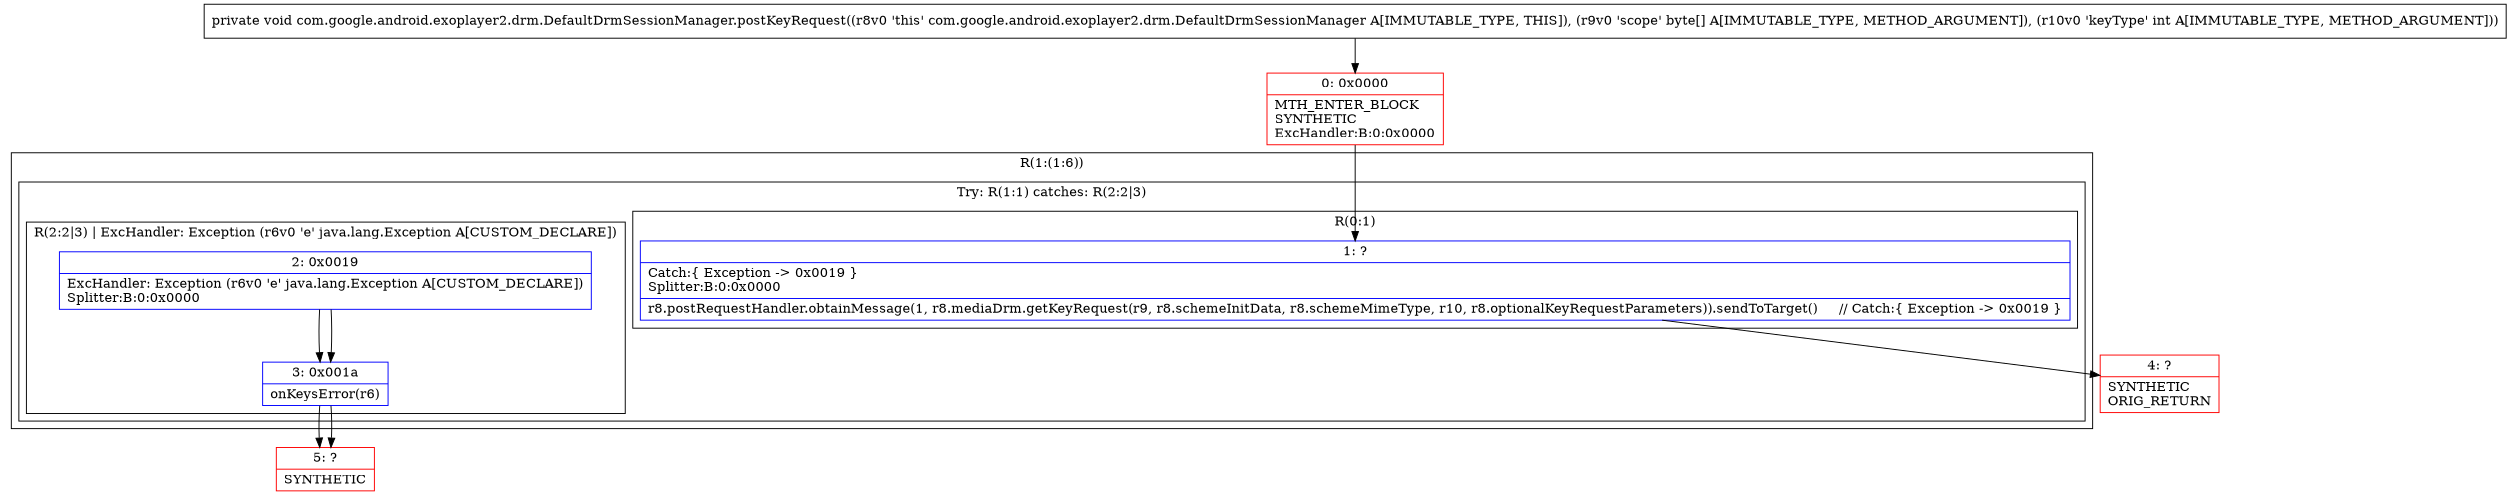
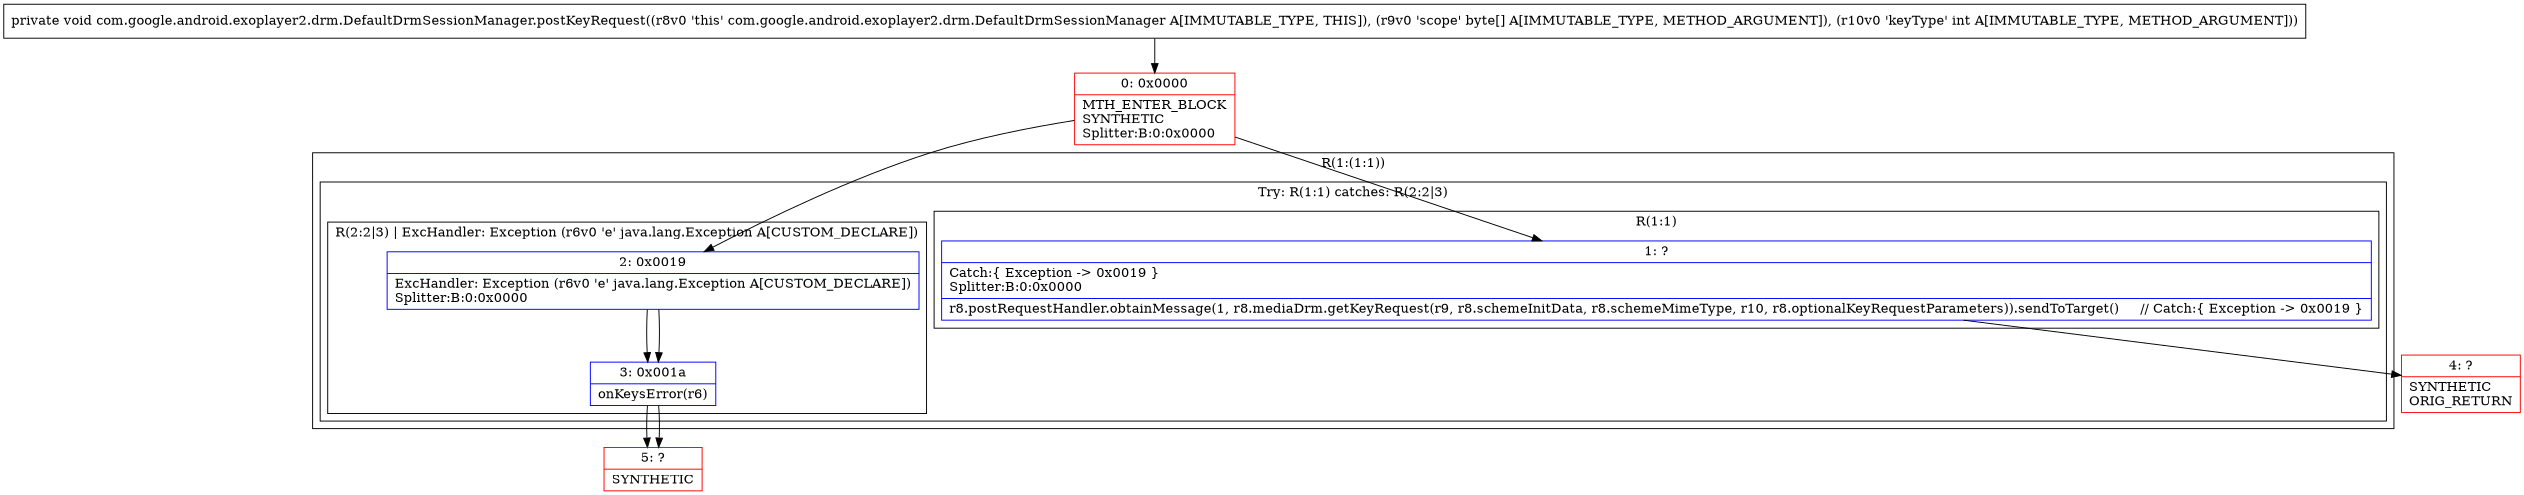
(1355, 133) -> (1149, 133)
(1052, 164) -> (1353, 164)
none -> (888, 168)
(1355, 222) -> (1656, 222)
